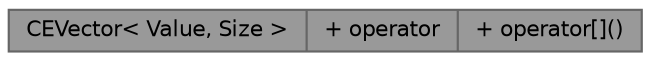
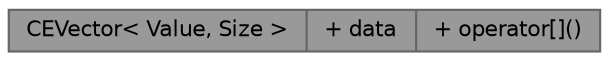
(382, 30) -> (361, 30)
